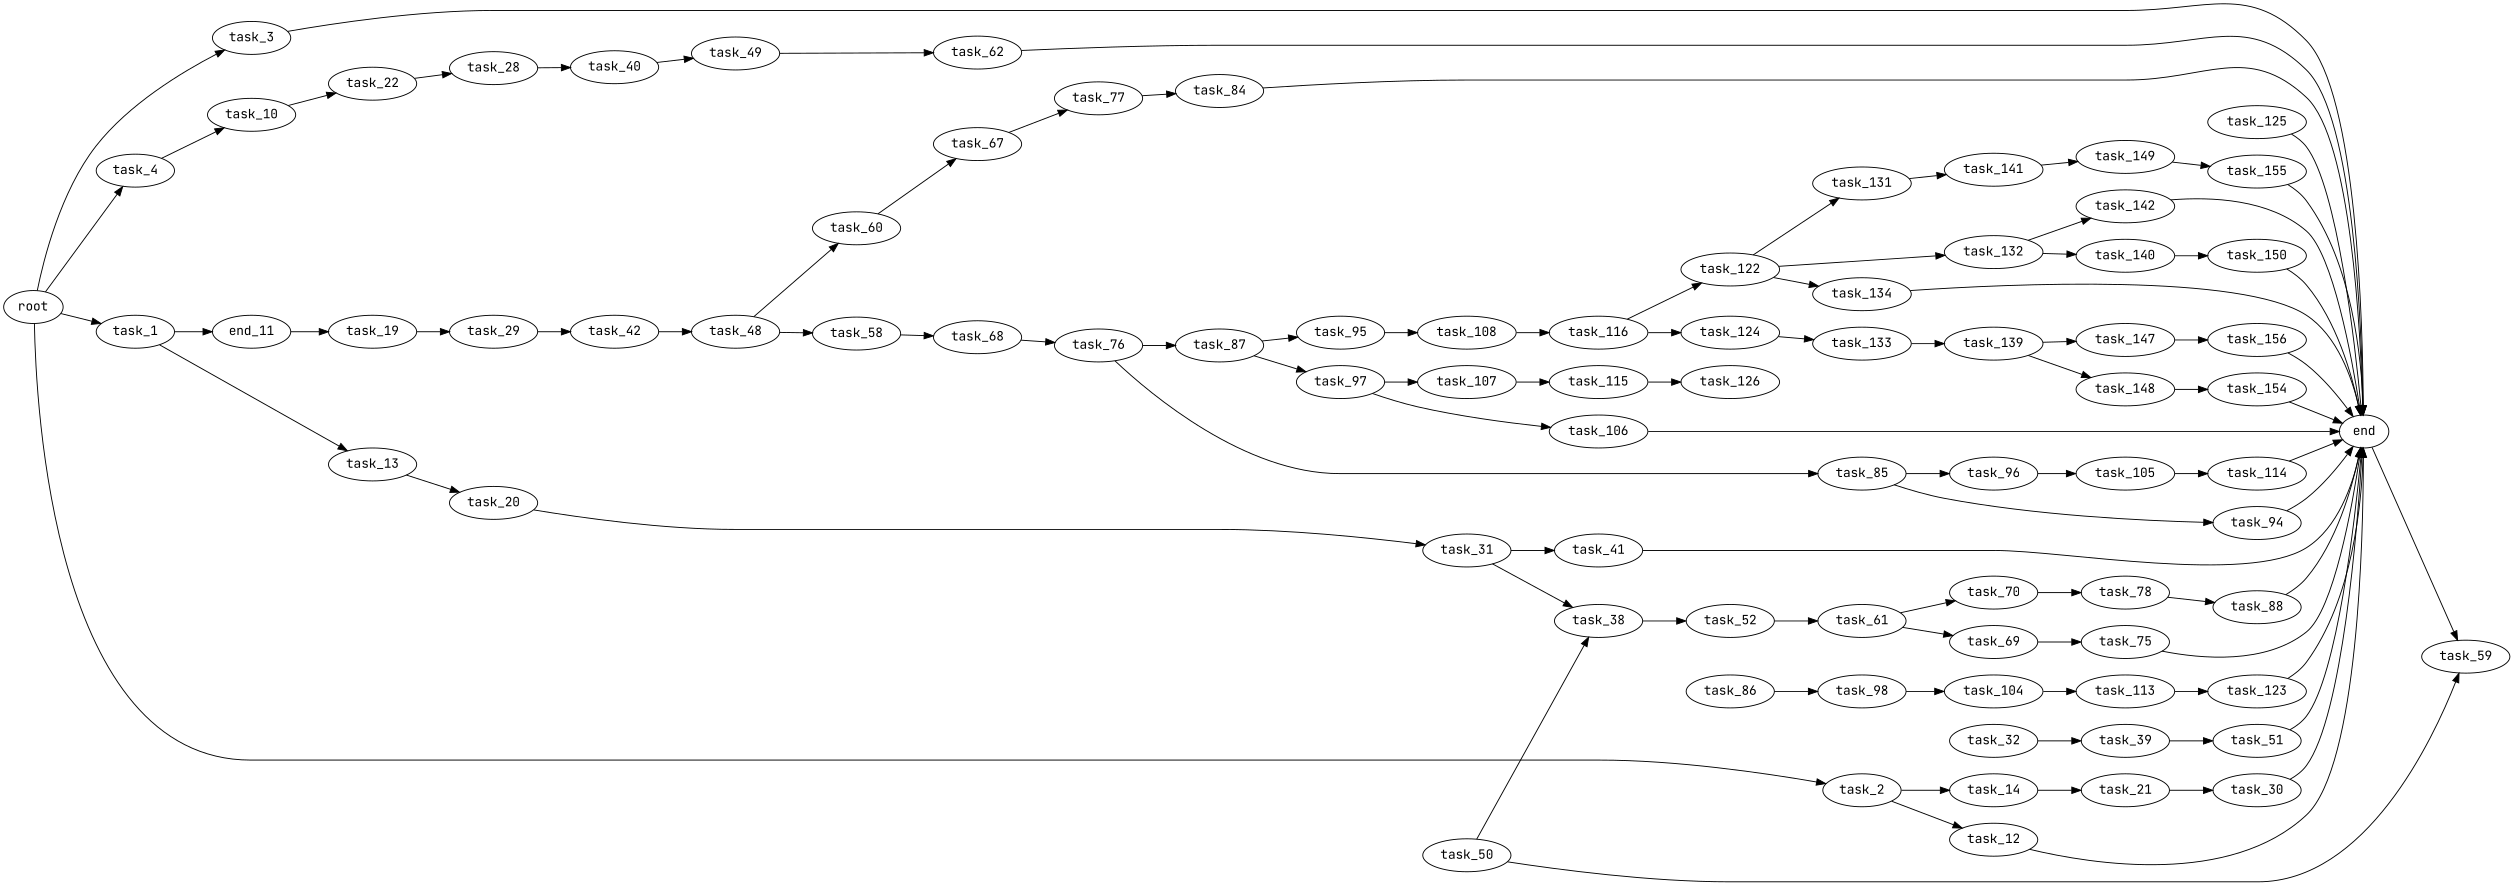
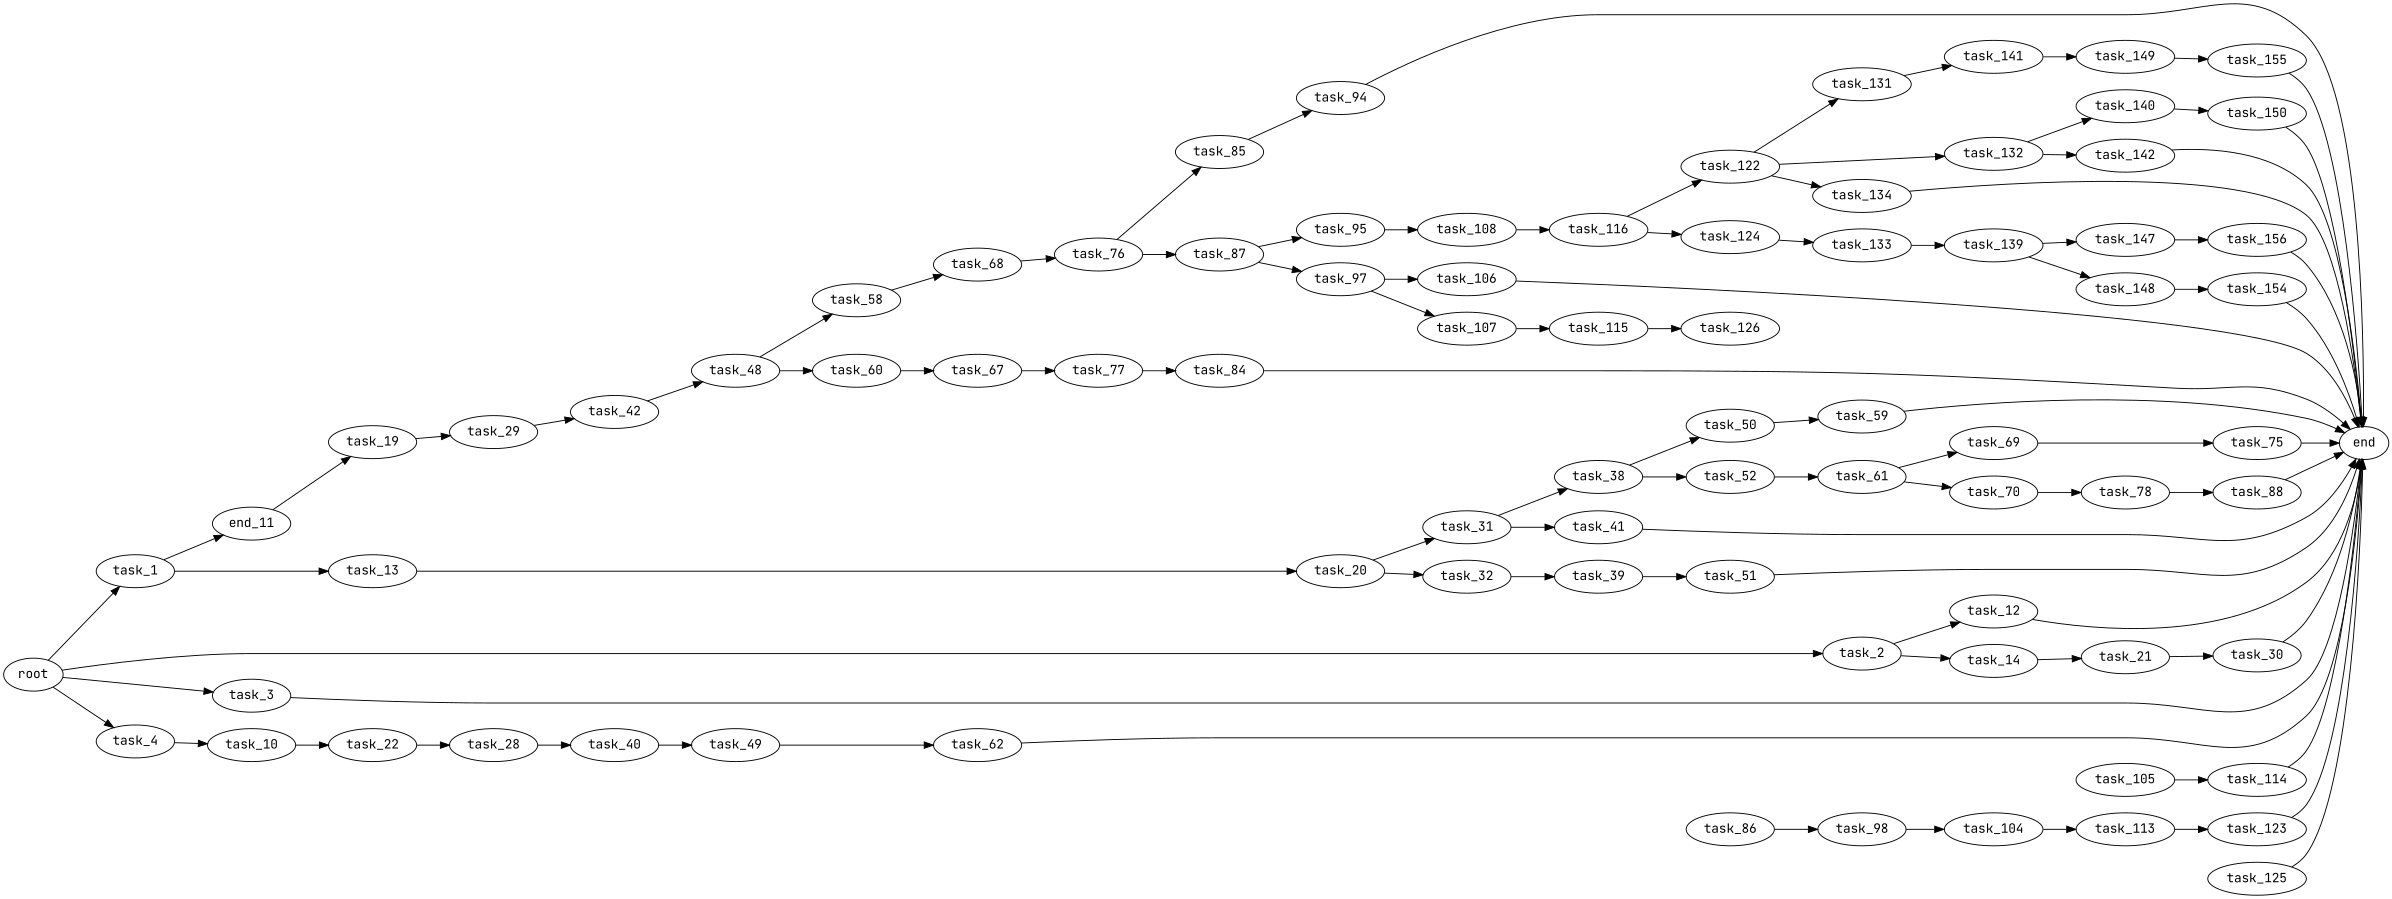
(1994, 474) -> none
(2413, 539) -> (2121, 400)
none -> (1399, 574)
(1530, 742) -> (1660, 453)
